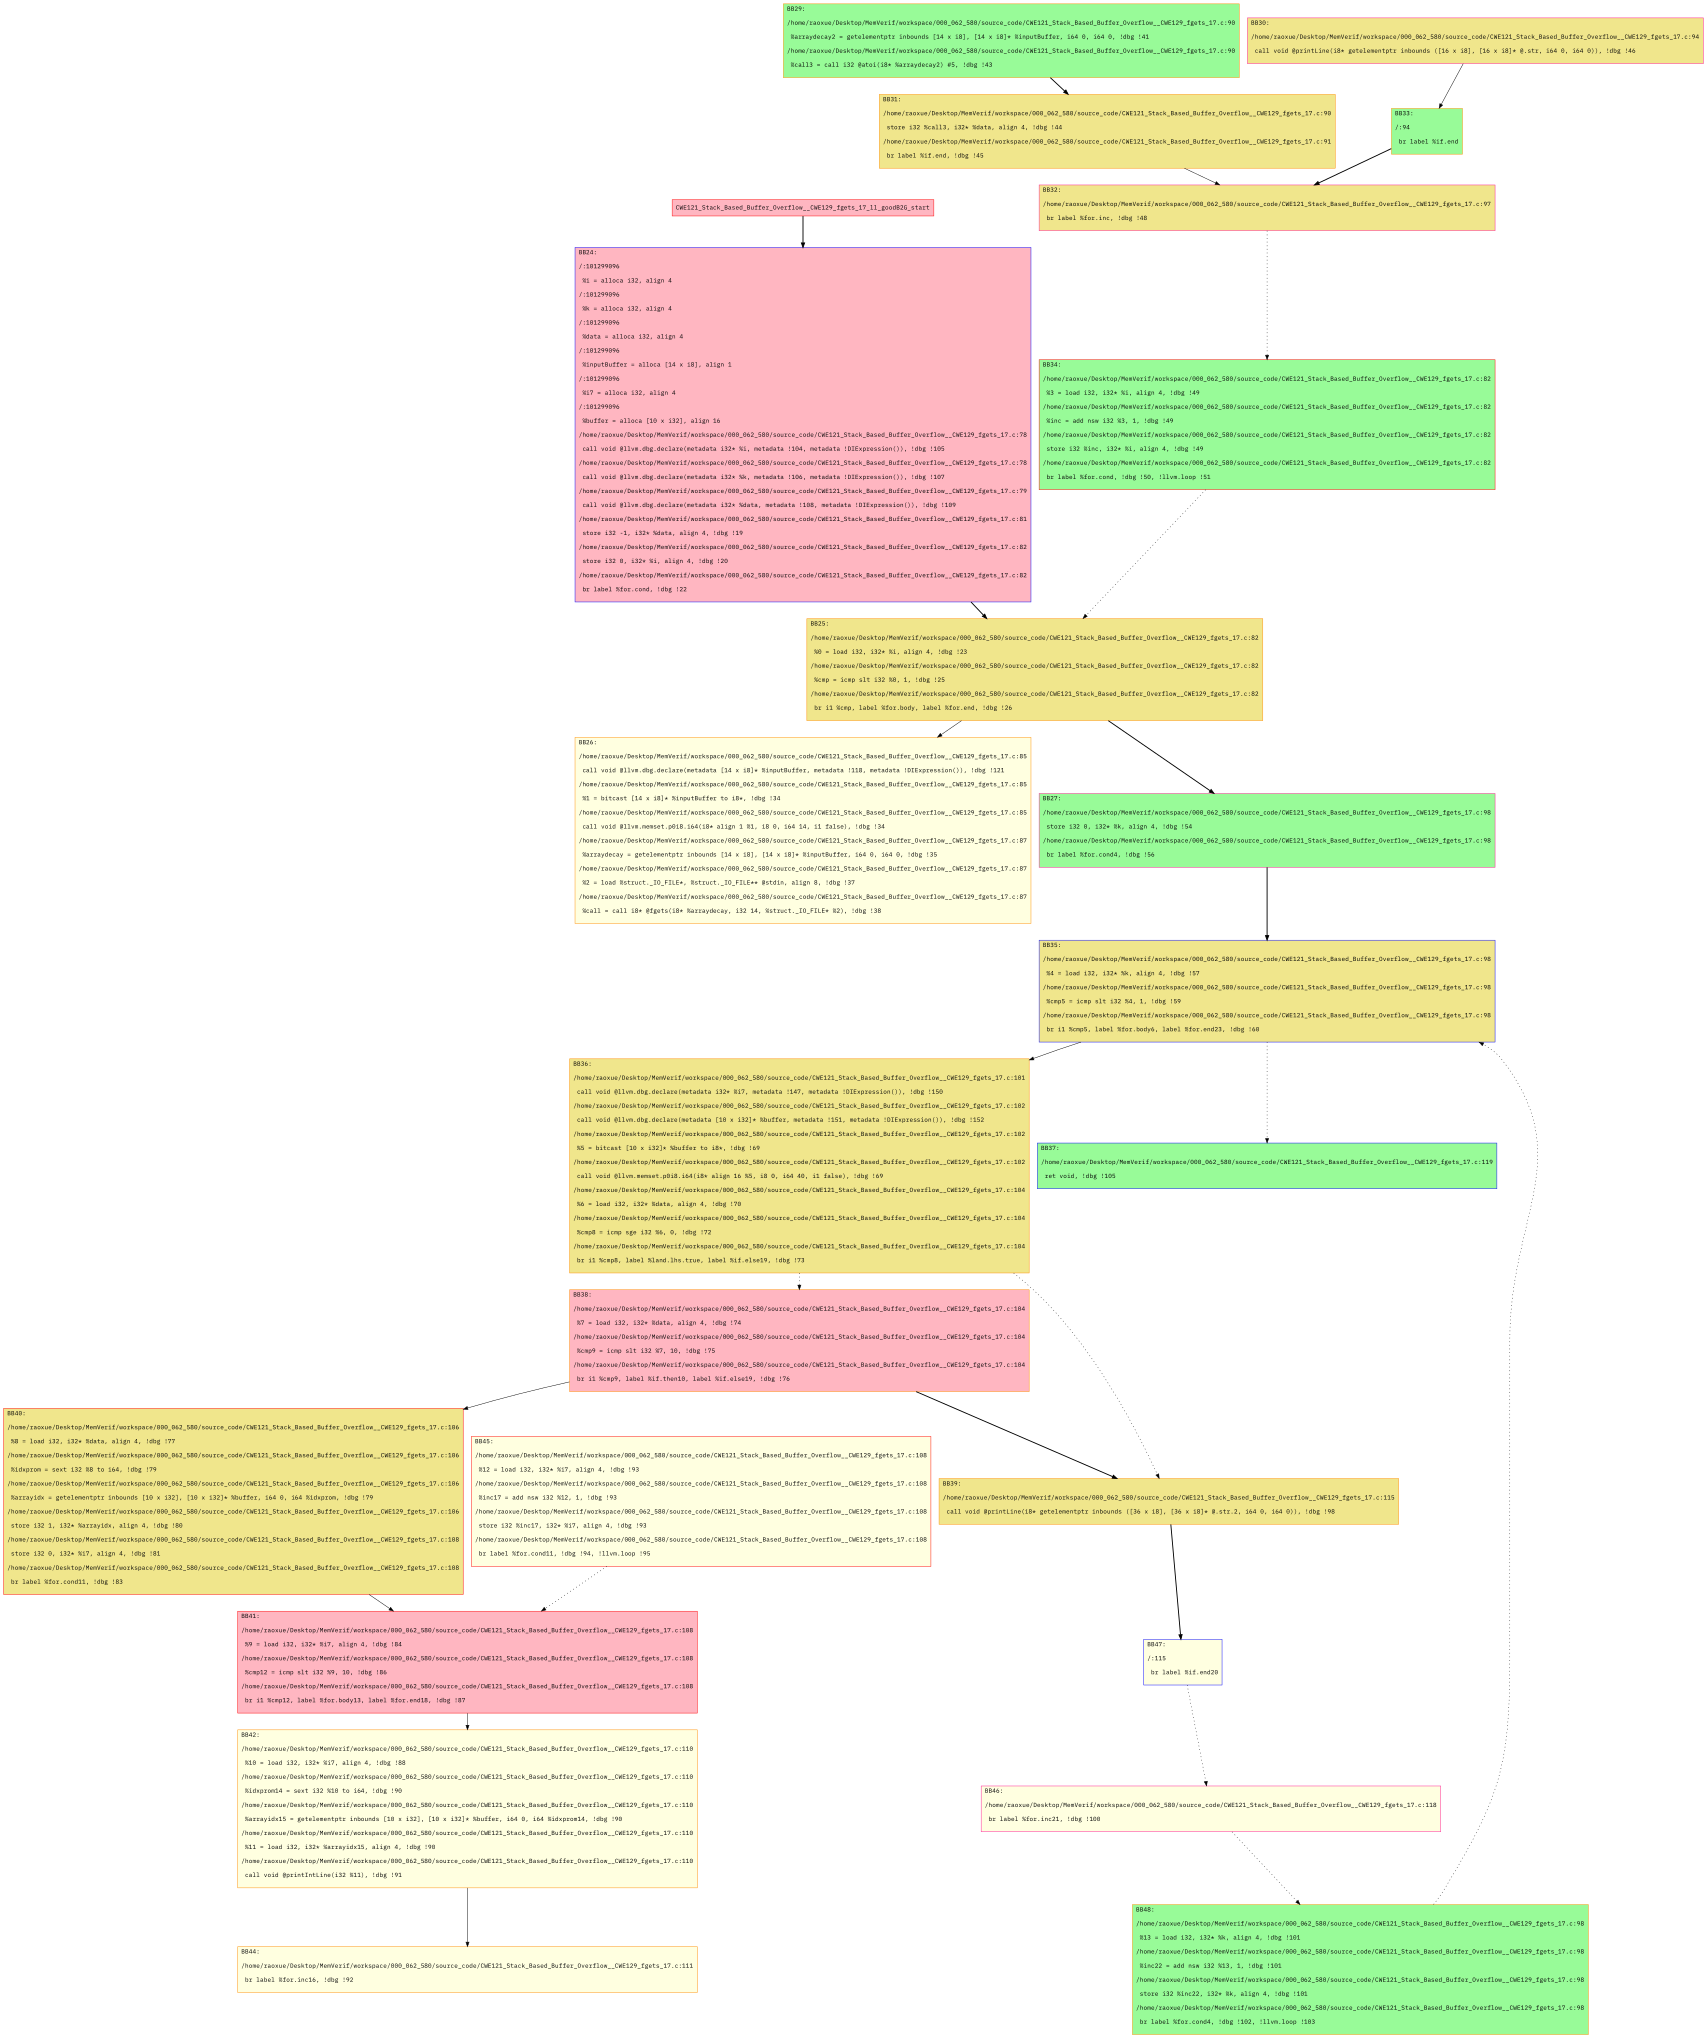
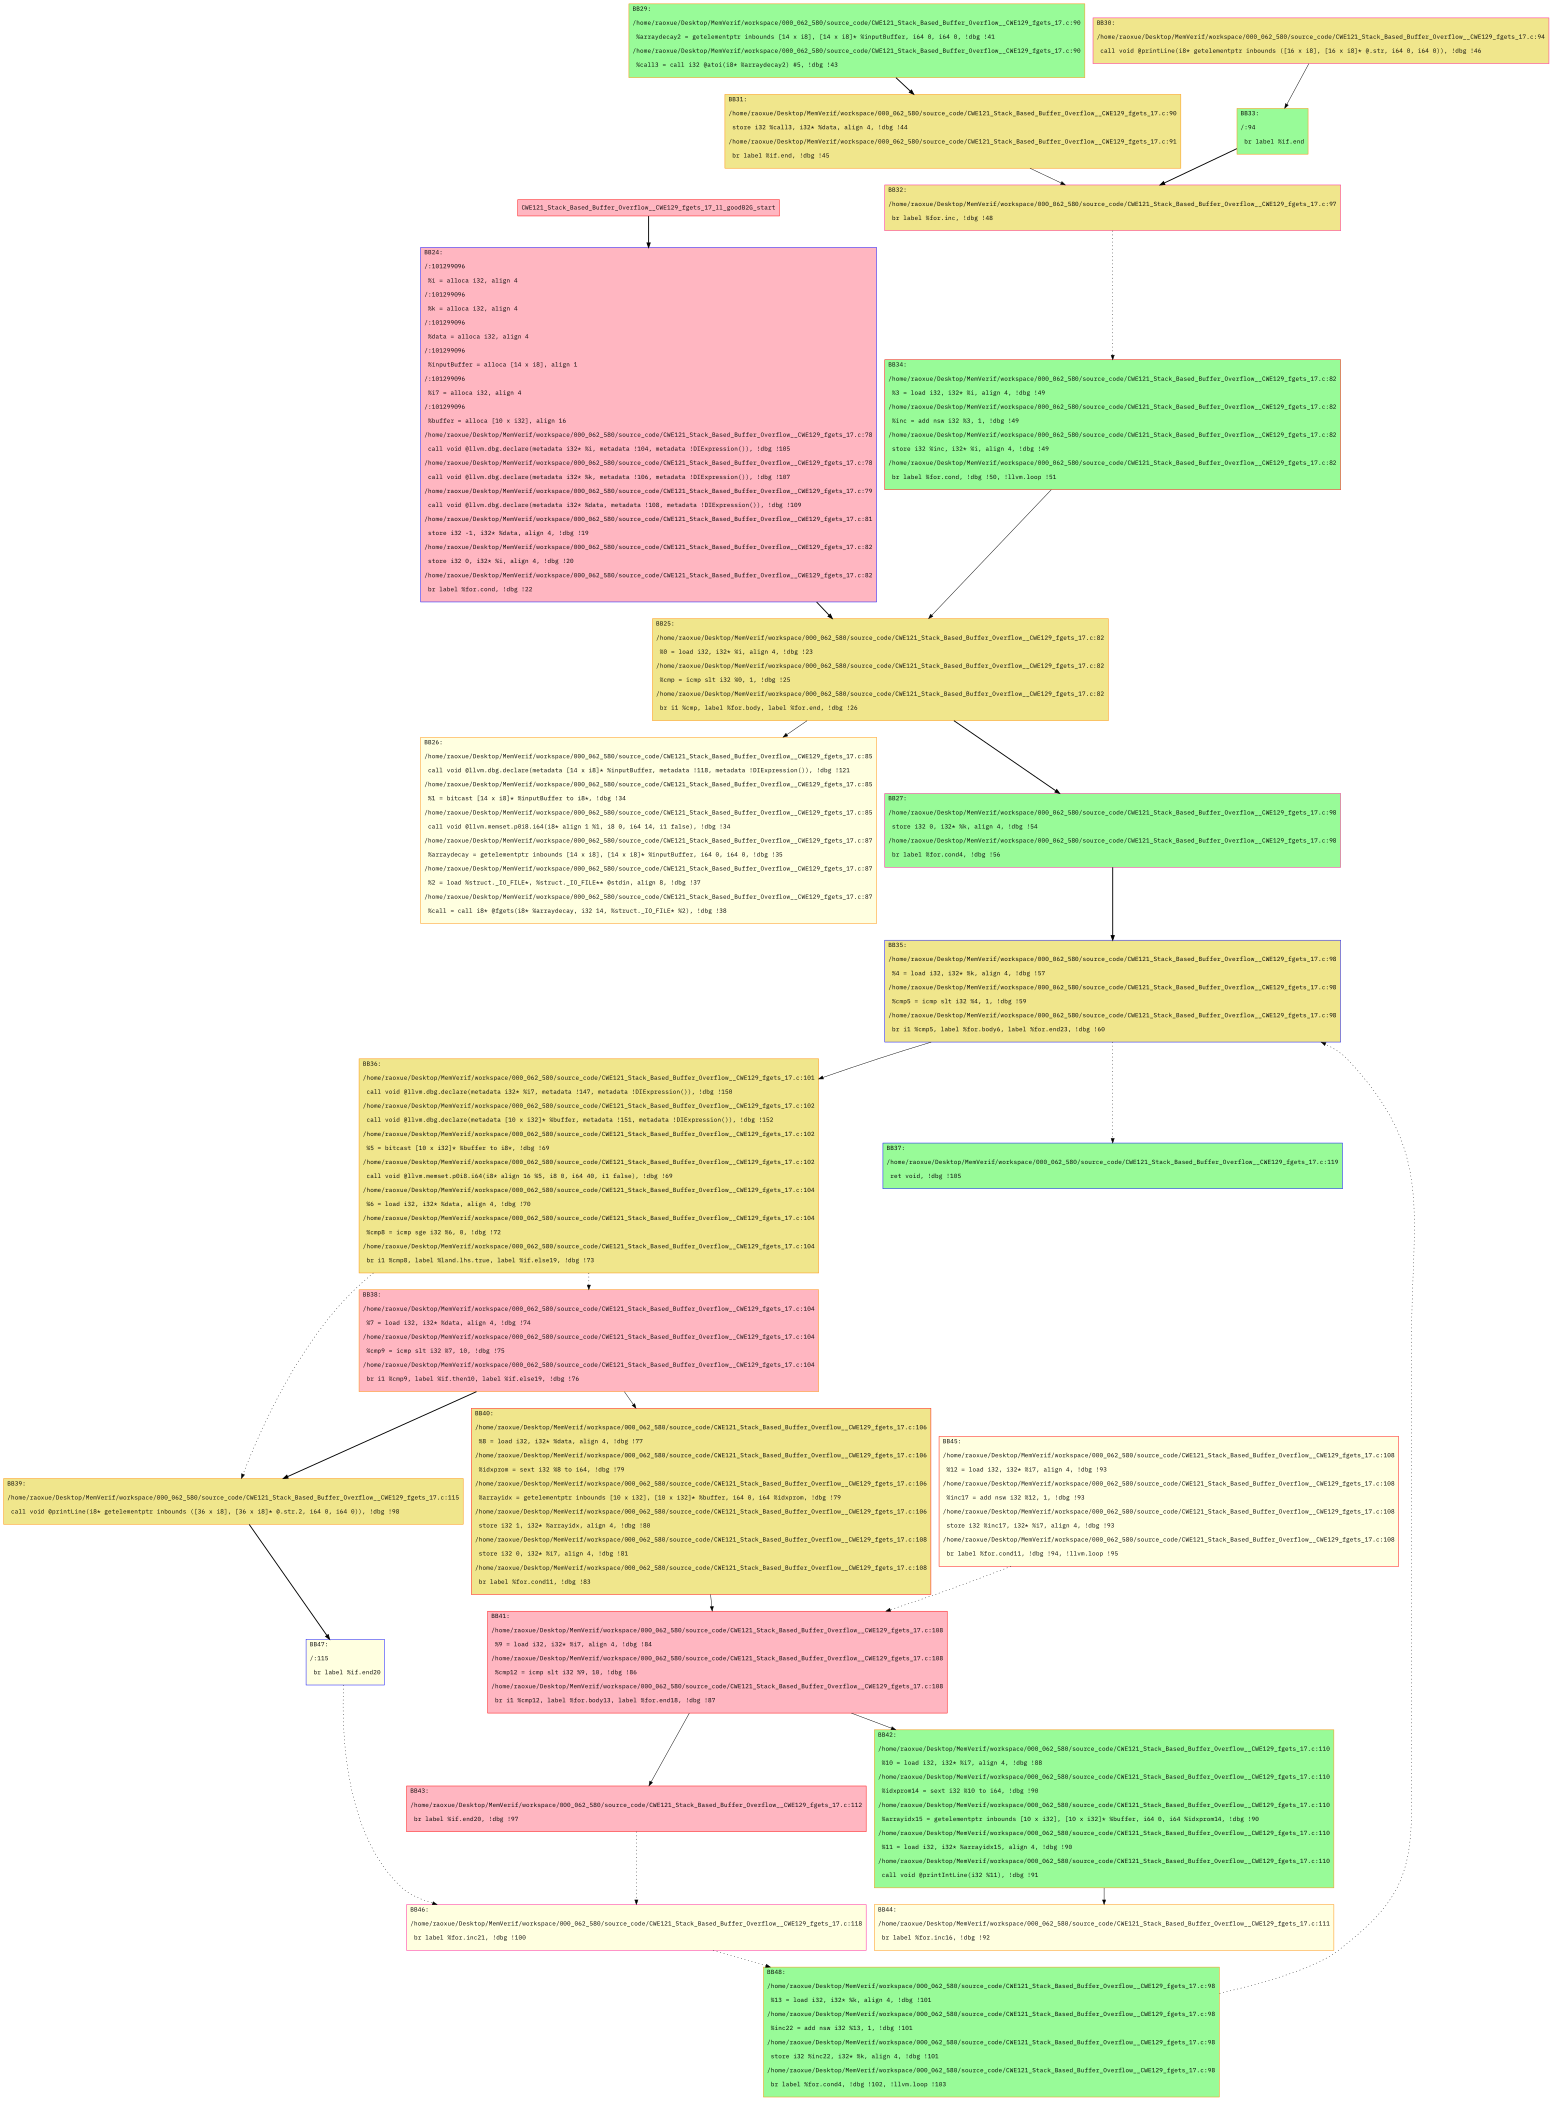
(1146, 553) -> (991, 553)
(467, 1809) -> (1104, 1809)
none -> (636, 1809)
